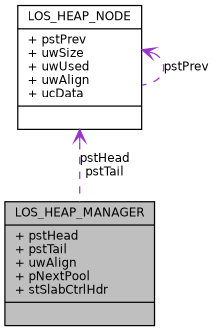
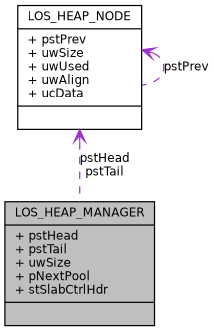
(46, 263) -> (43, 263)
